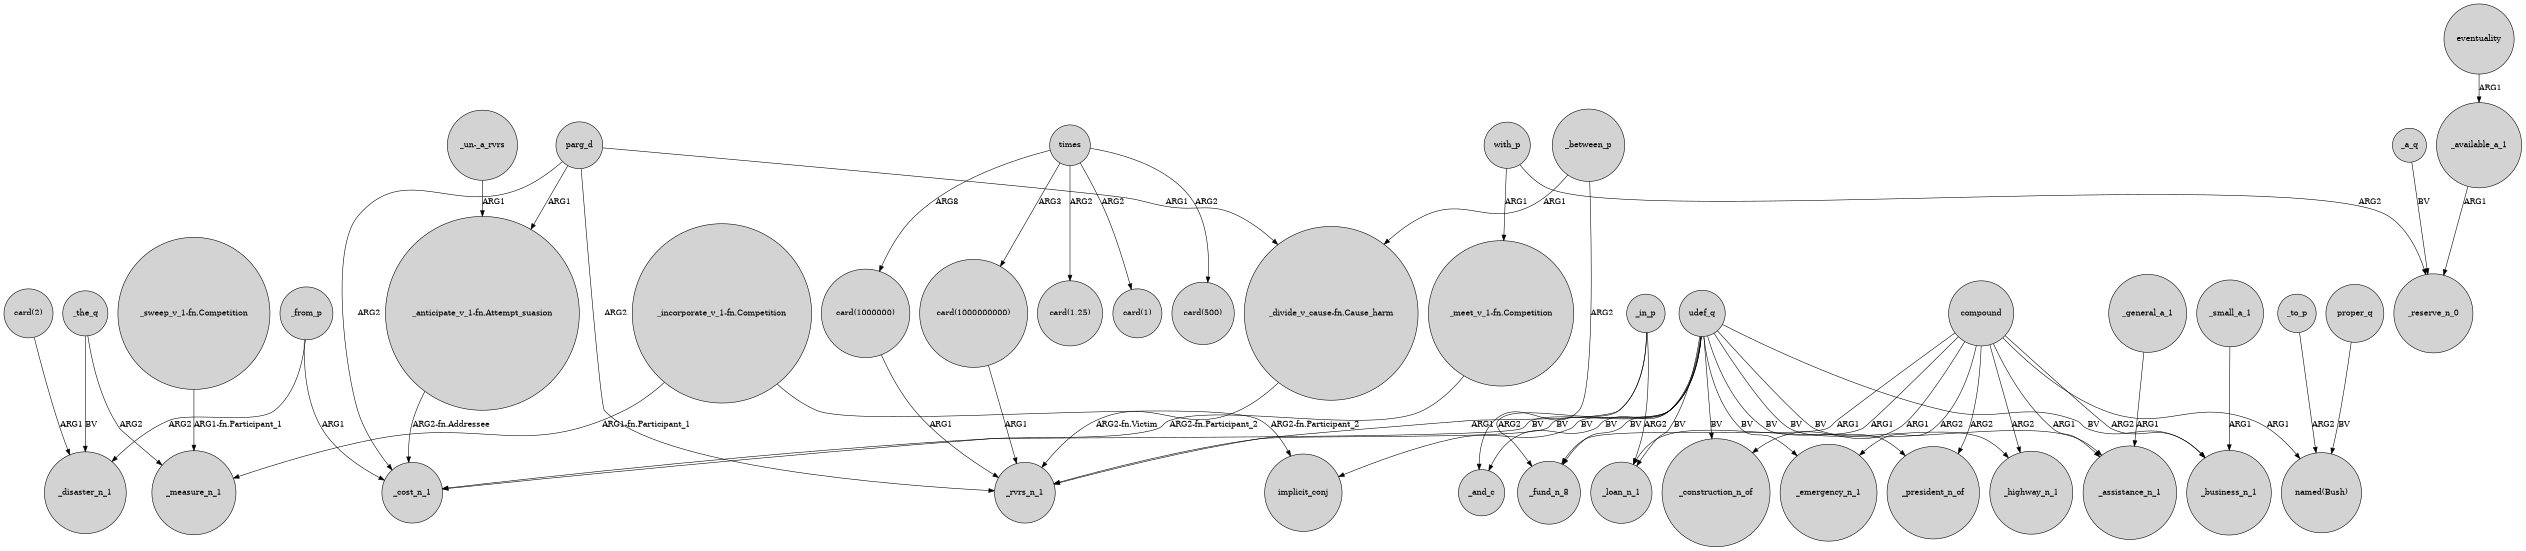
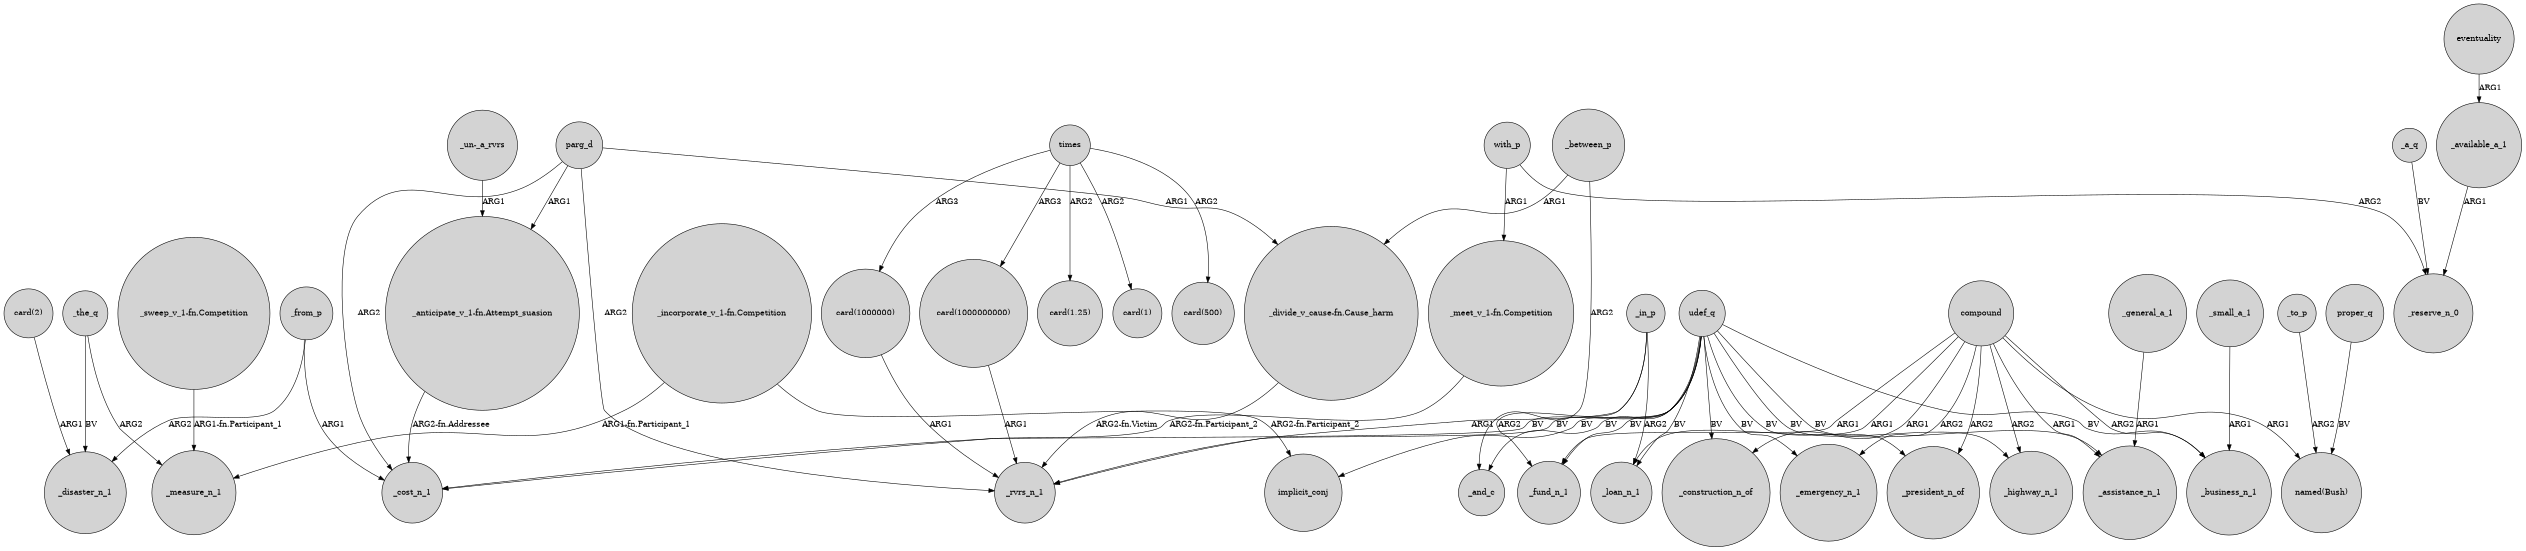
(947, 202) -> (947, 202)
(1549, 493) -> (1549, 493)
